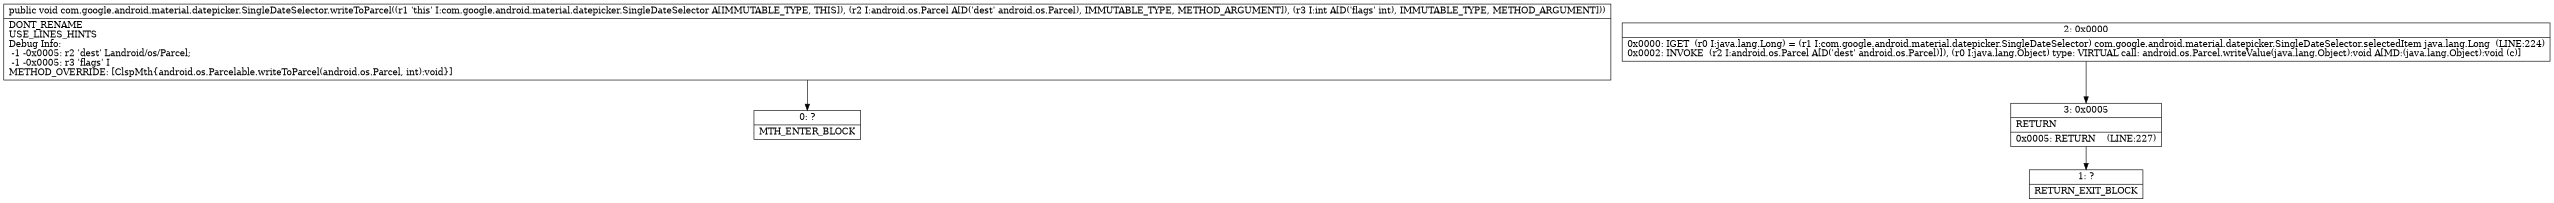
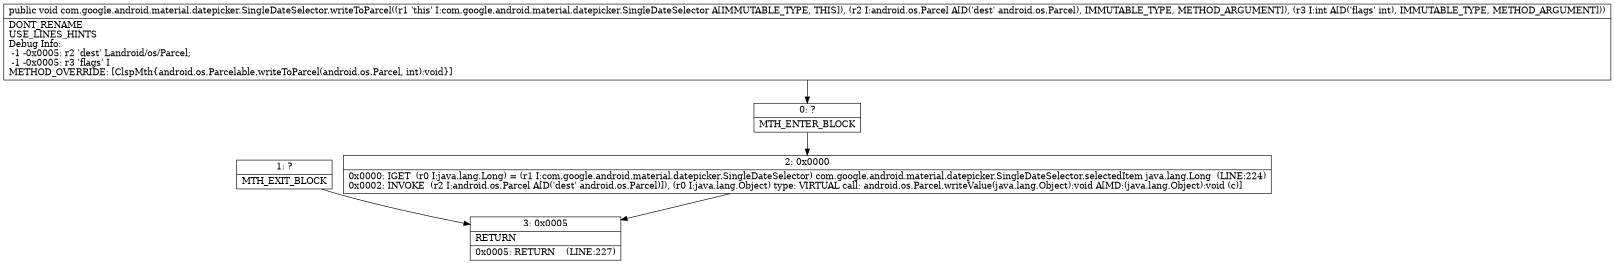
none -> (807, 141)
(2086, 155) -> (392, 208)
(2086, 191) -> (284, 181)
